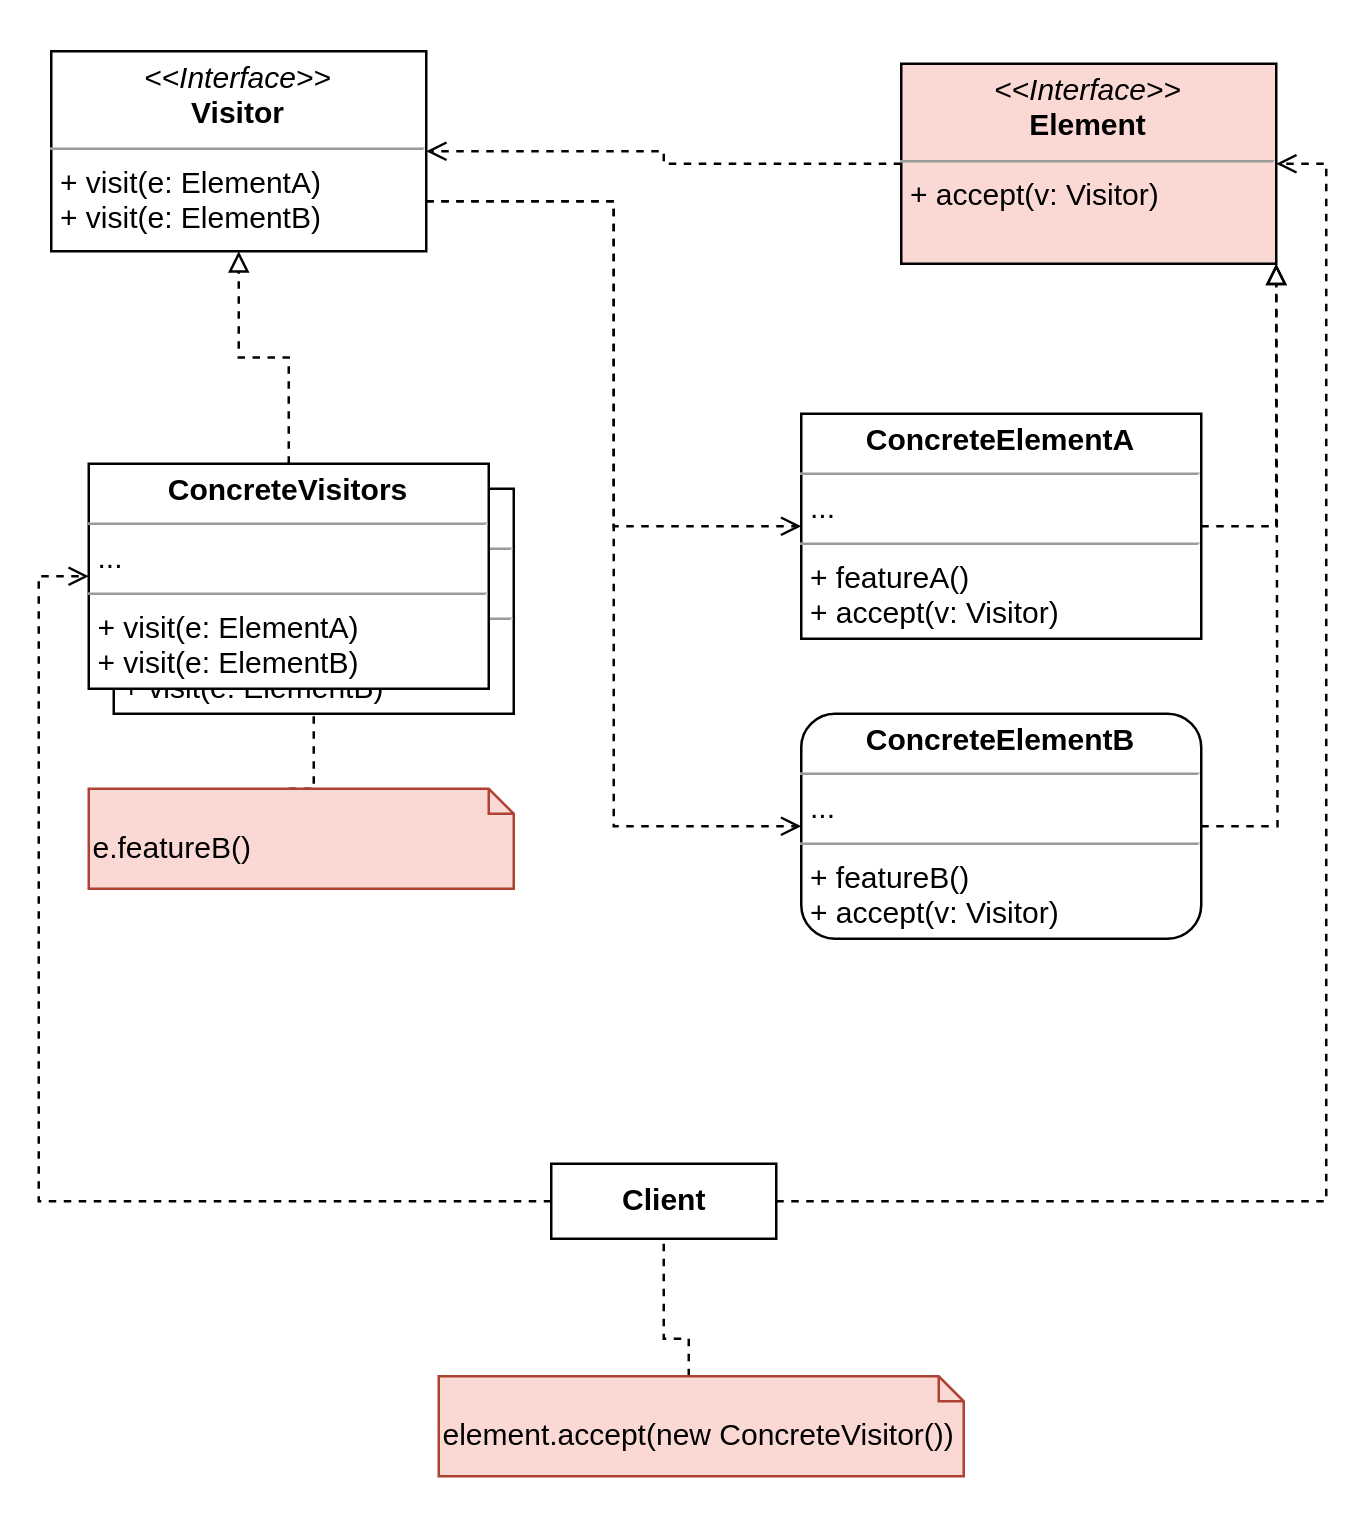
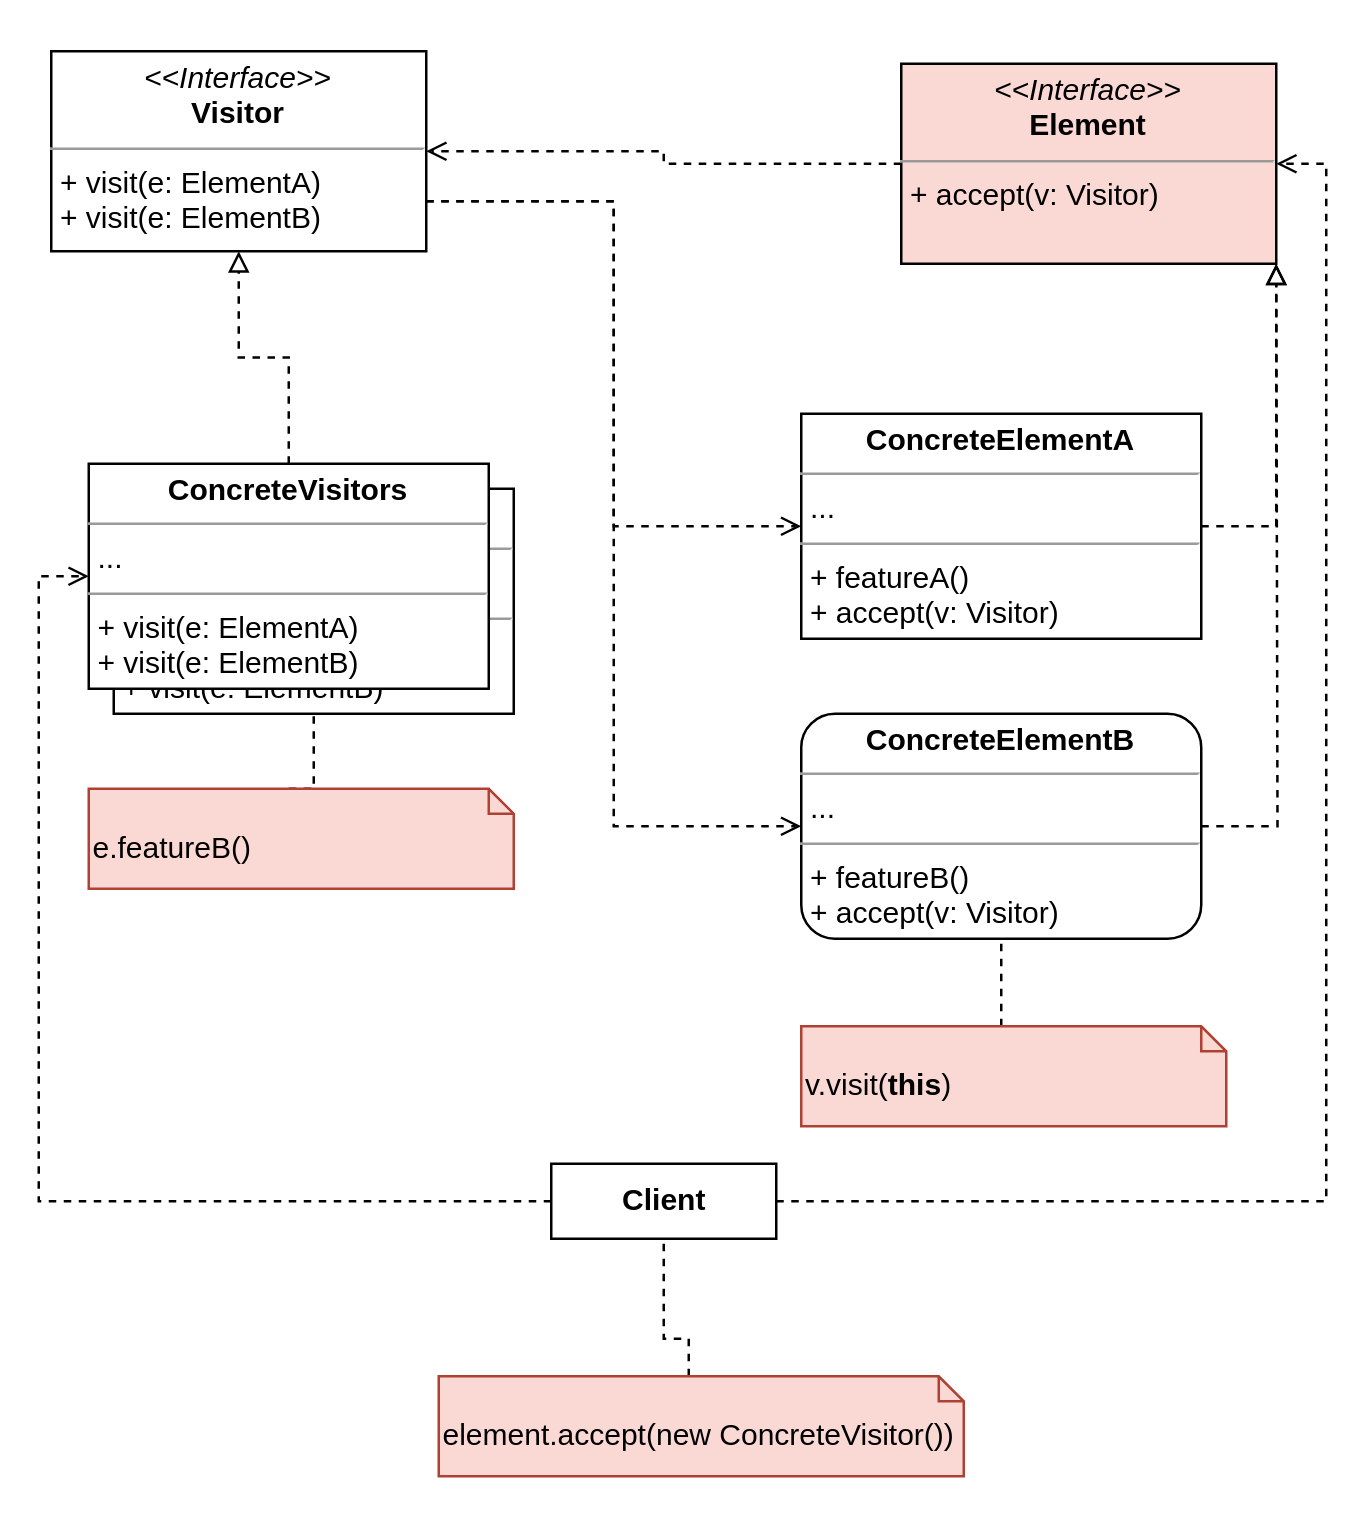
none -> (1001, 982)
none -> (1014, 1076)
